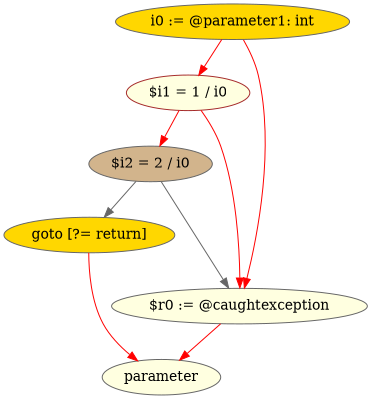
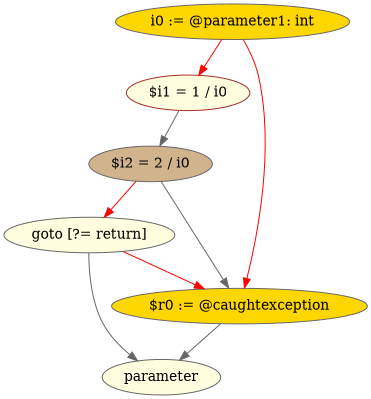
(172, 124) -> (172, 124)
(232, 191) -> (159, 268)
(124, 196) -> (124, 196)
(89, 235) -> (89, 235)
(239, 306) -> (239, 306)
(97, 309) -> (97, 309)
(204, 339) -> (204, 339)
